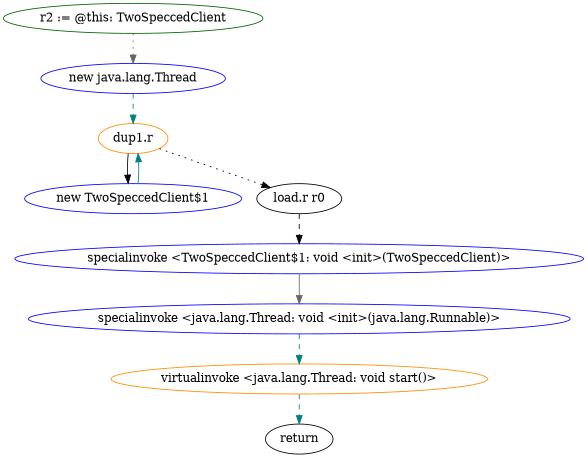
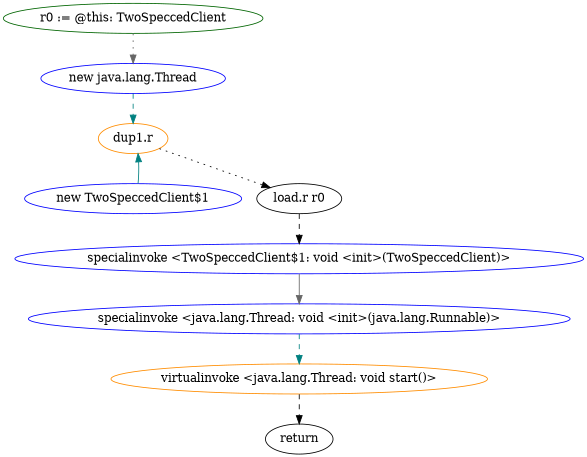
(133, 18) -> (133, 18)
(128, 164) -> none
(299, 405) -> (299, 405)
